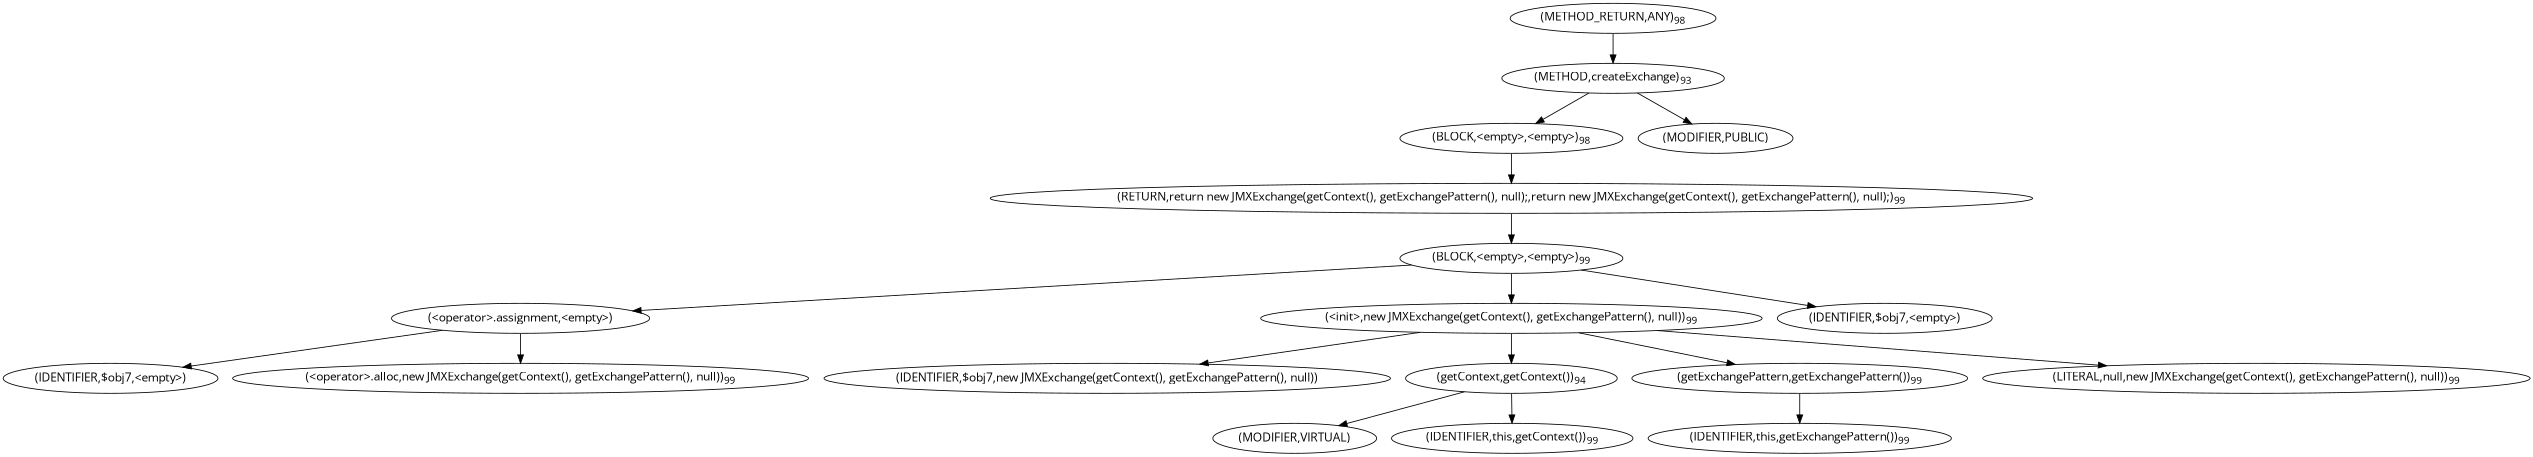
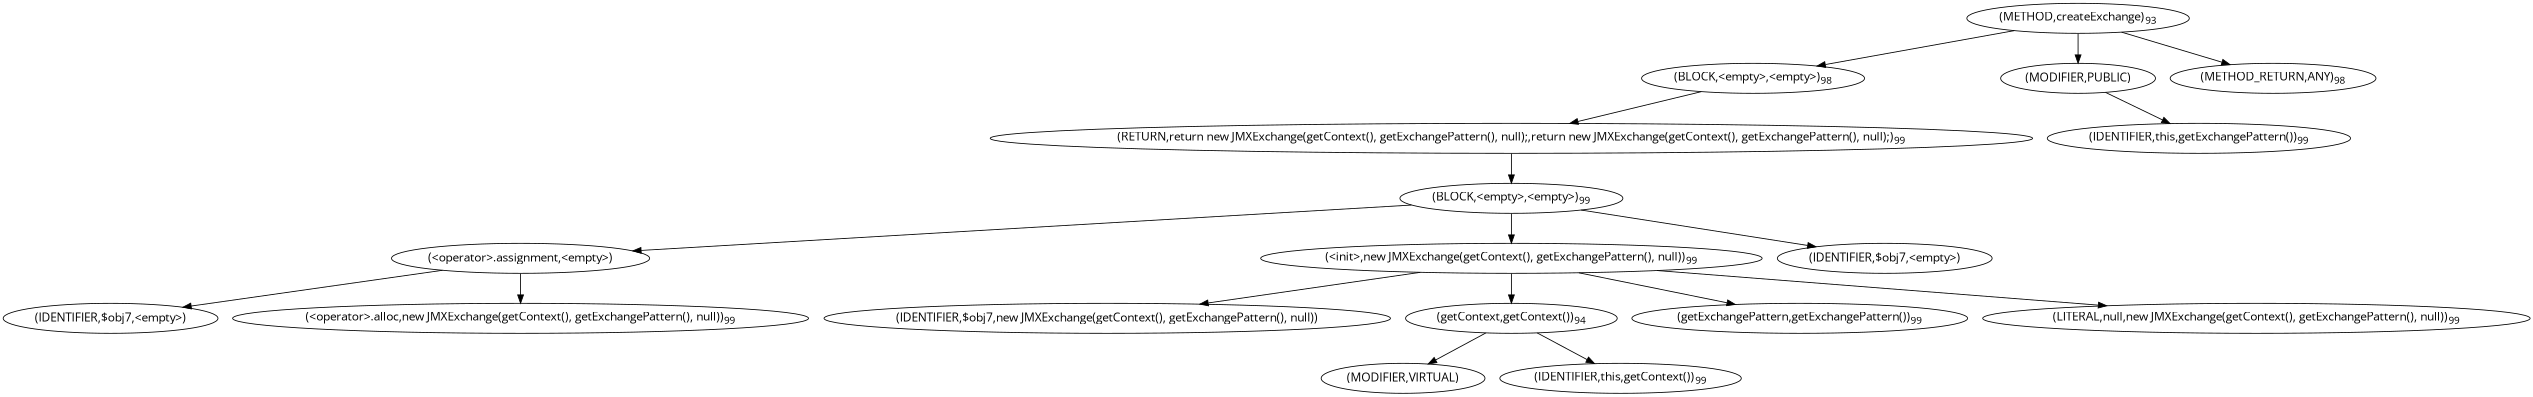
(1613, 44) -> (2172, 47)
(1800, 404) -> (2134, 106)
